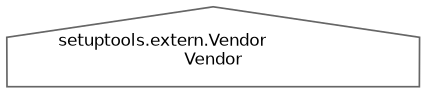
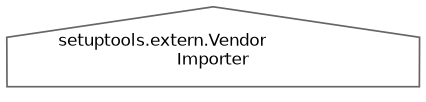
(213, 51) -> (213, 51)
